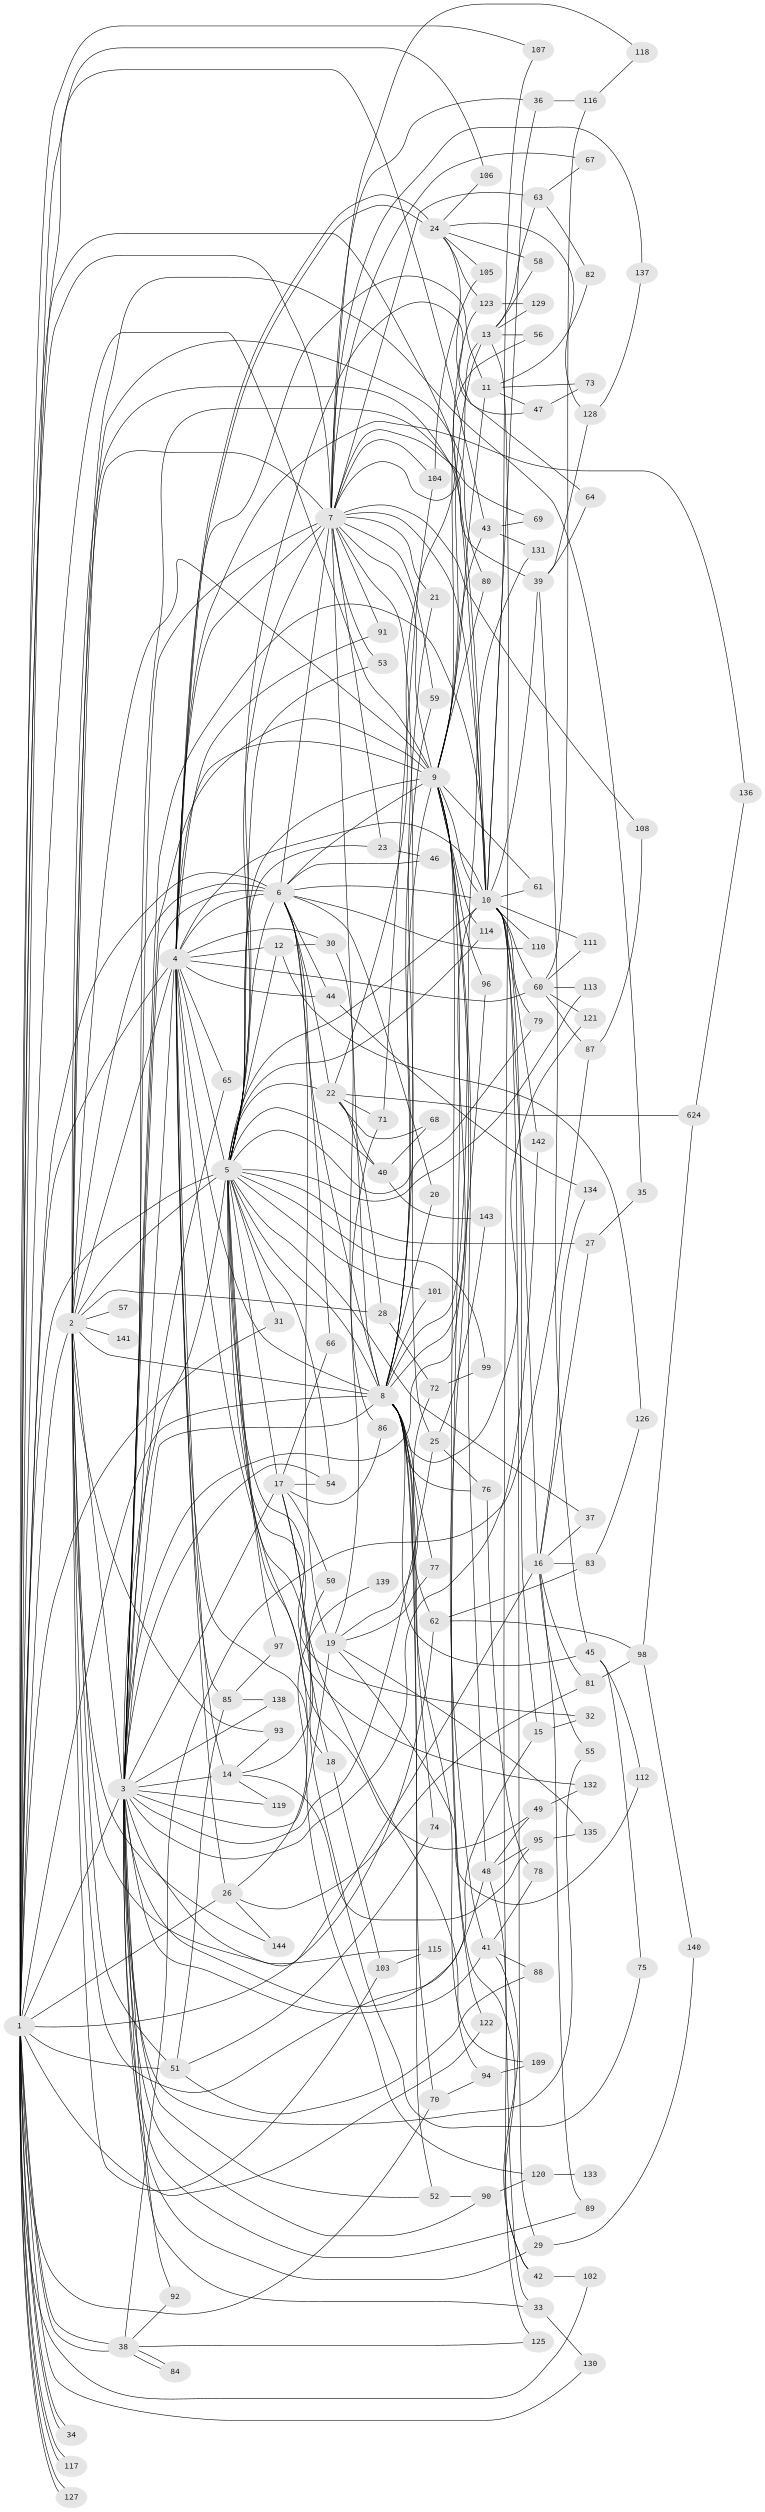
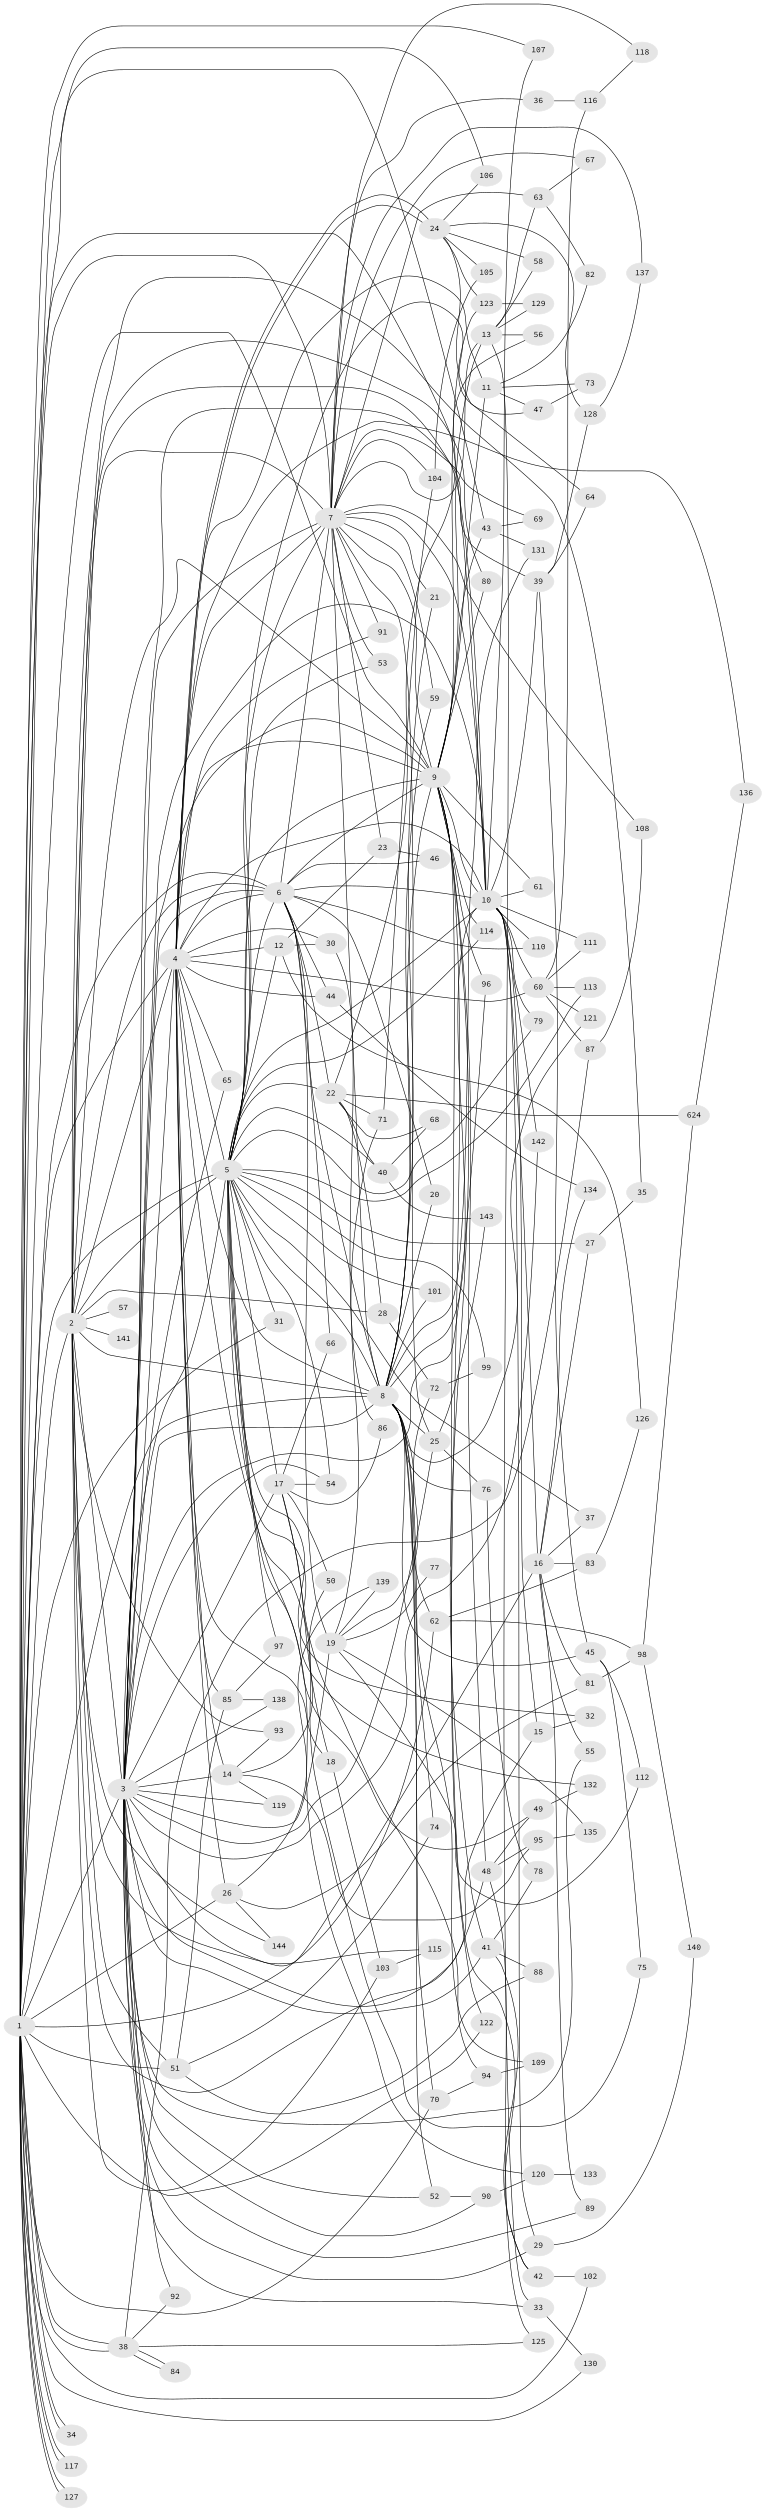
(510, 441) -> none
(265, 875) -> (331, 897)
(419, 1500) -> (407, 1417)
none -> (357, 1613)
